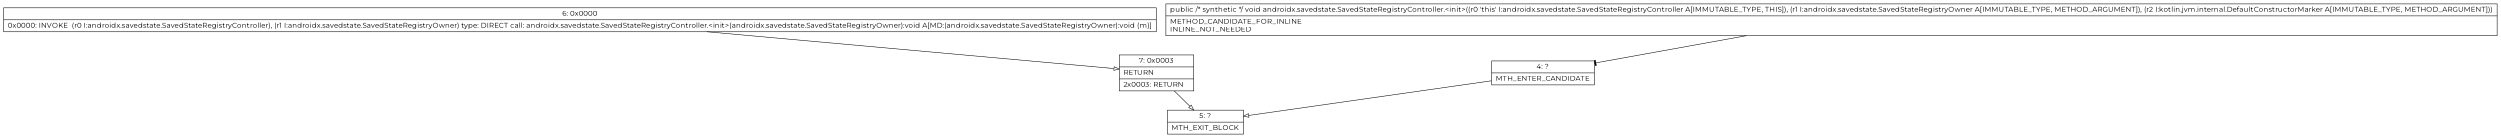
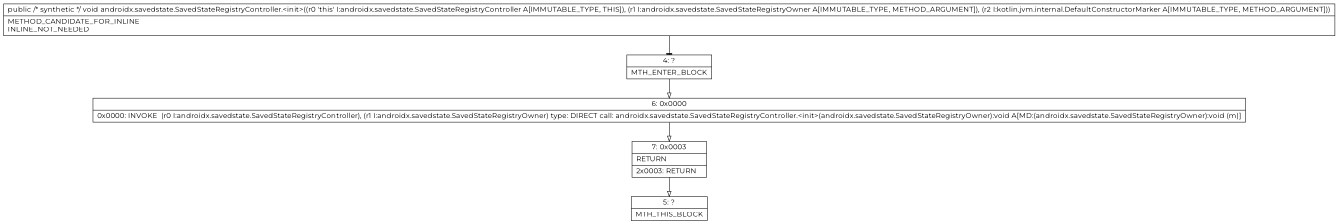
(1543, 79) -> (669, 73)
(1370, 98) -> (669, 86)
(1205, 128) -> (669, 214)
